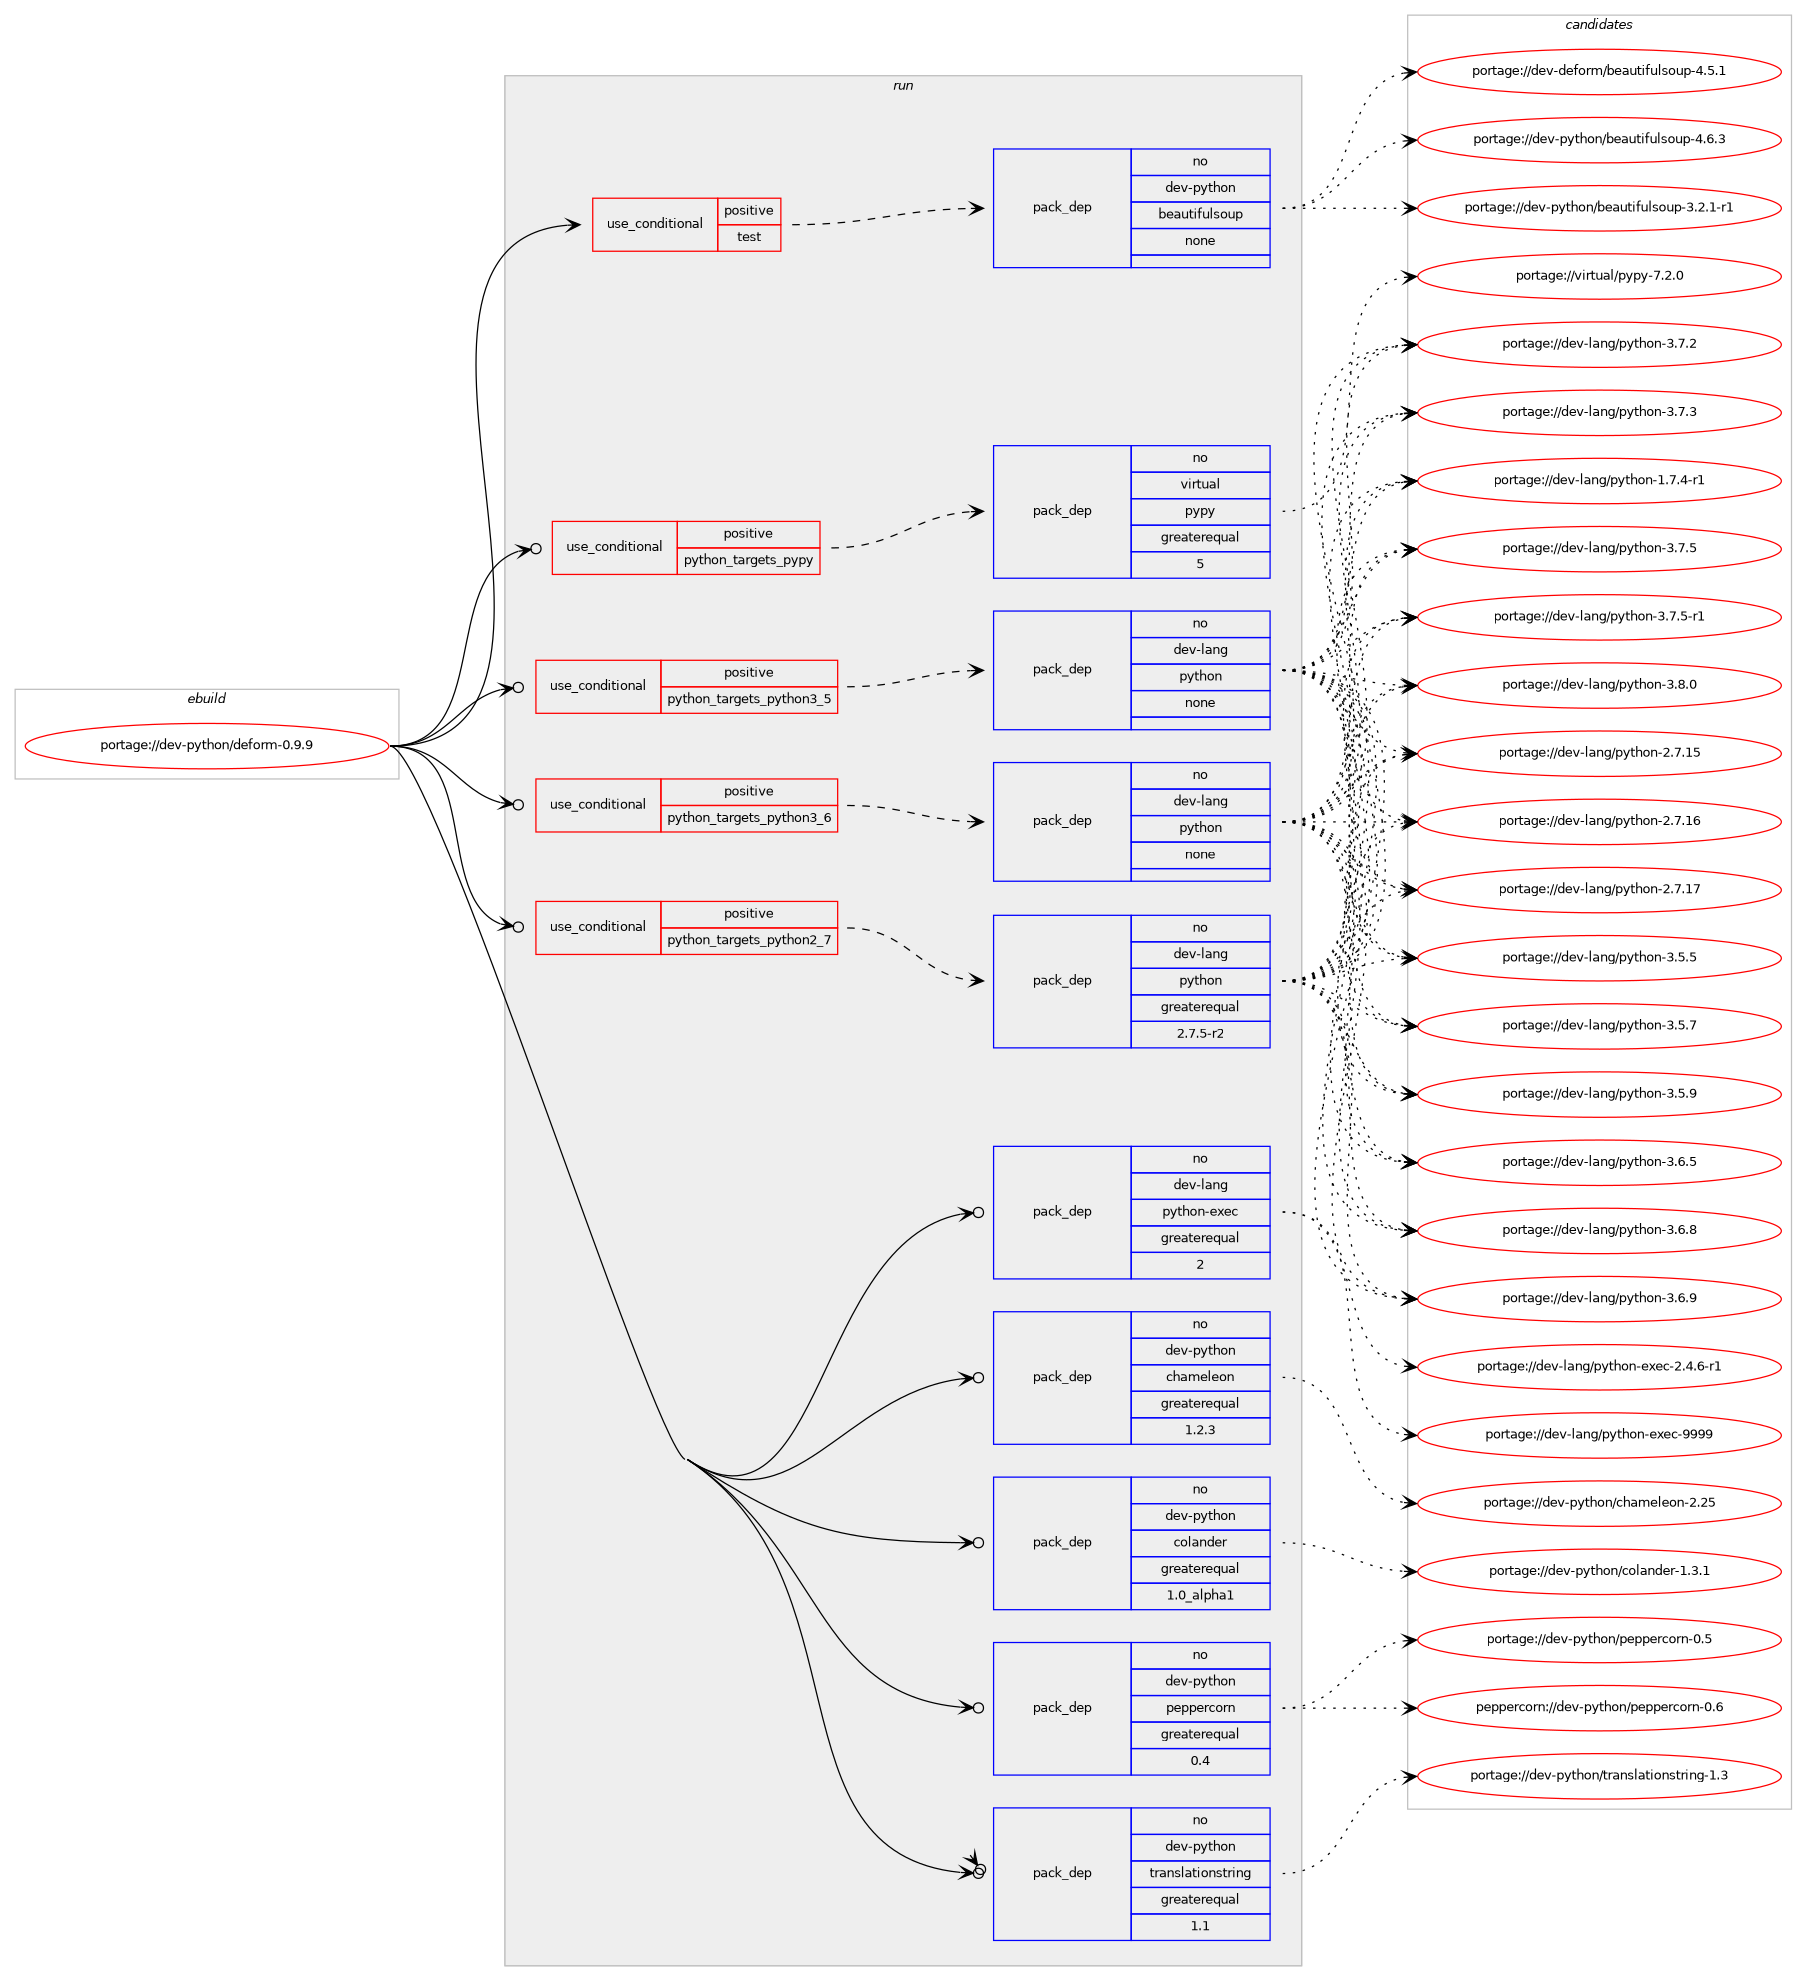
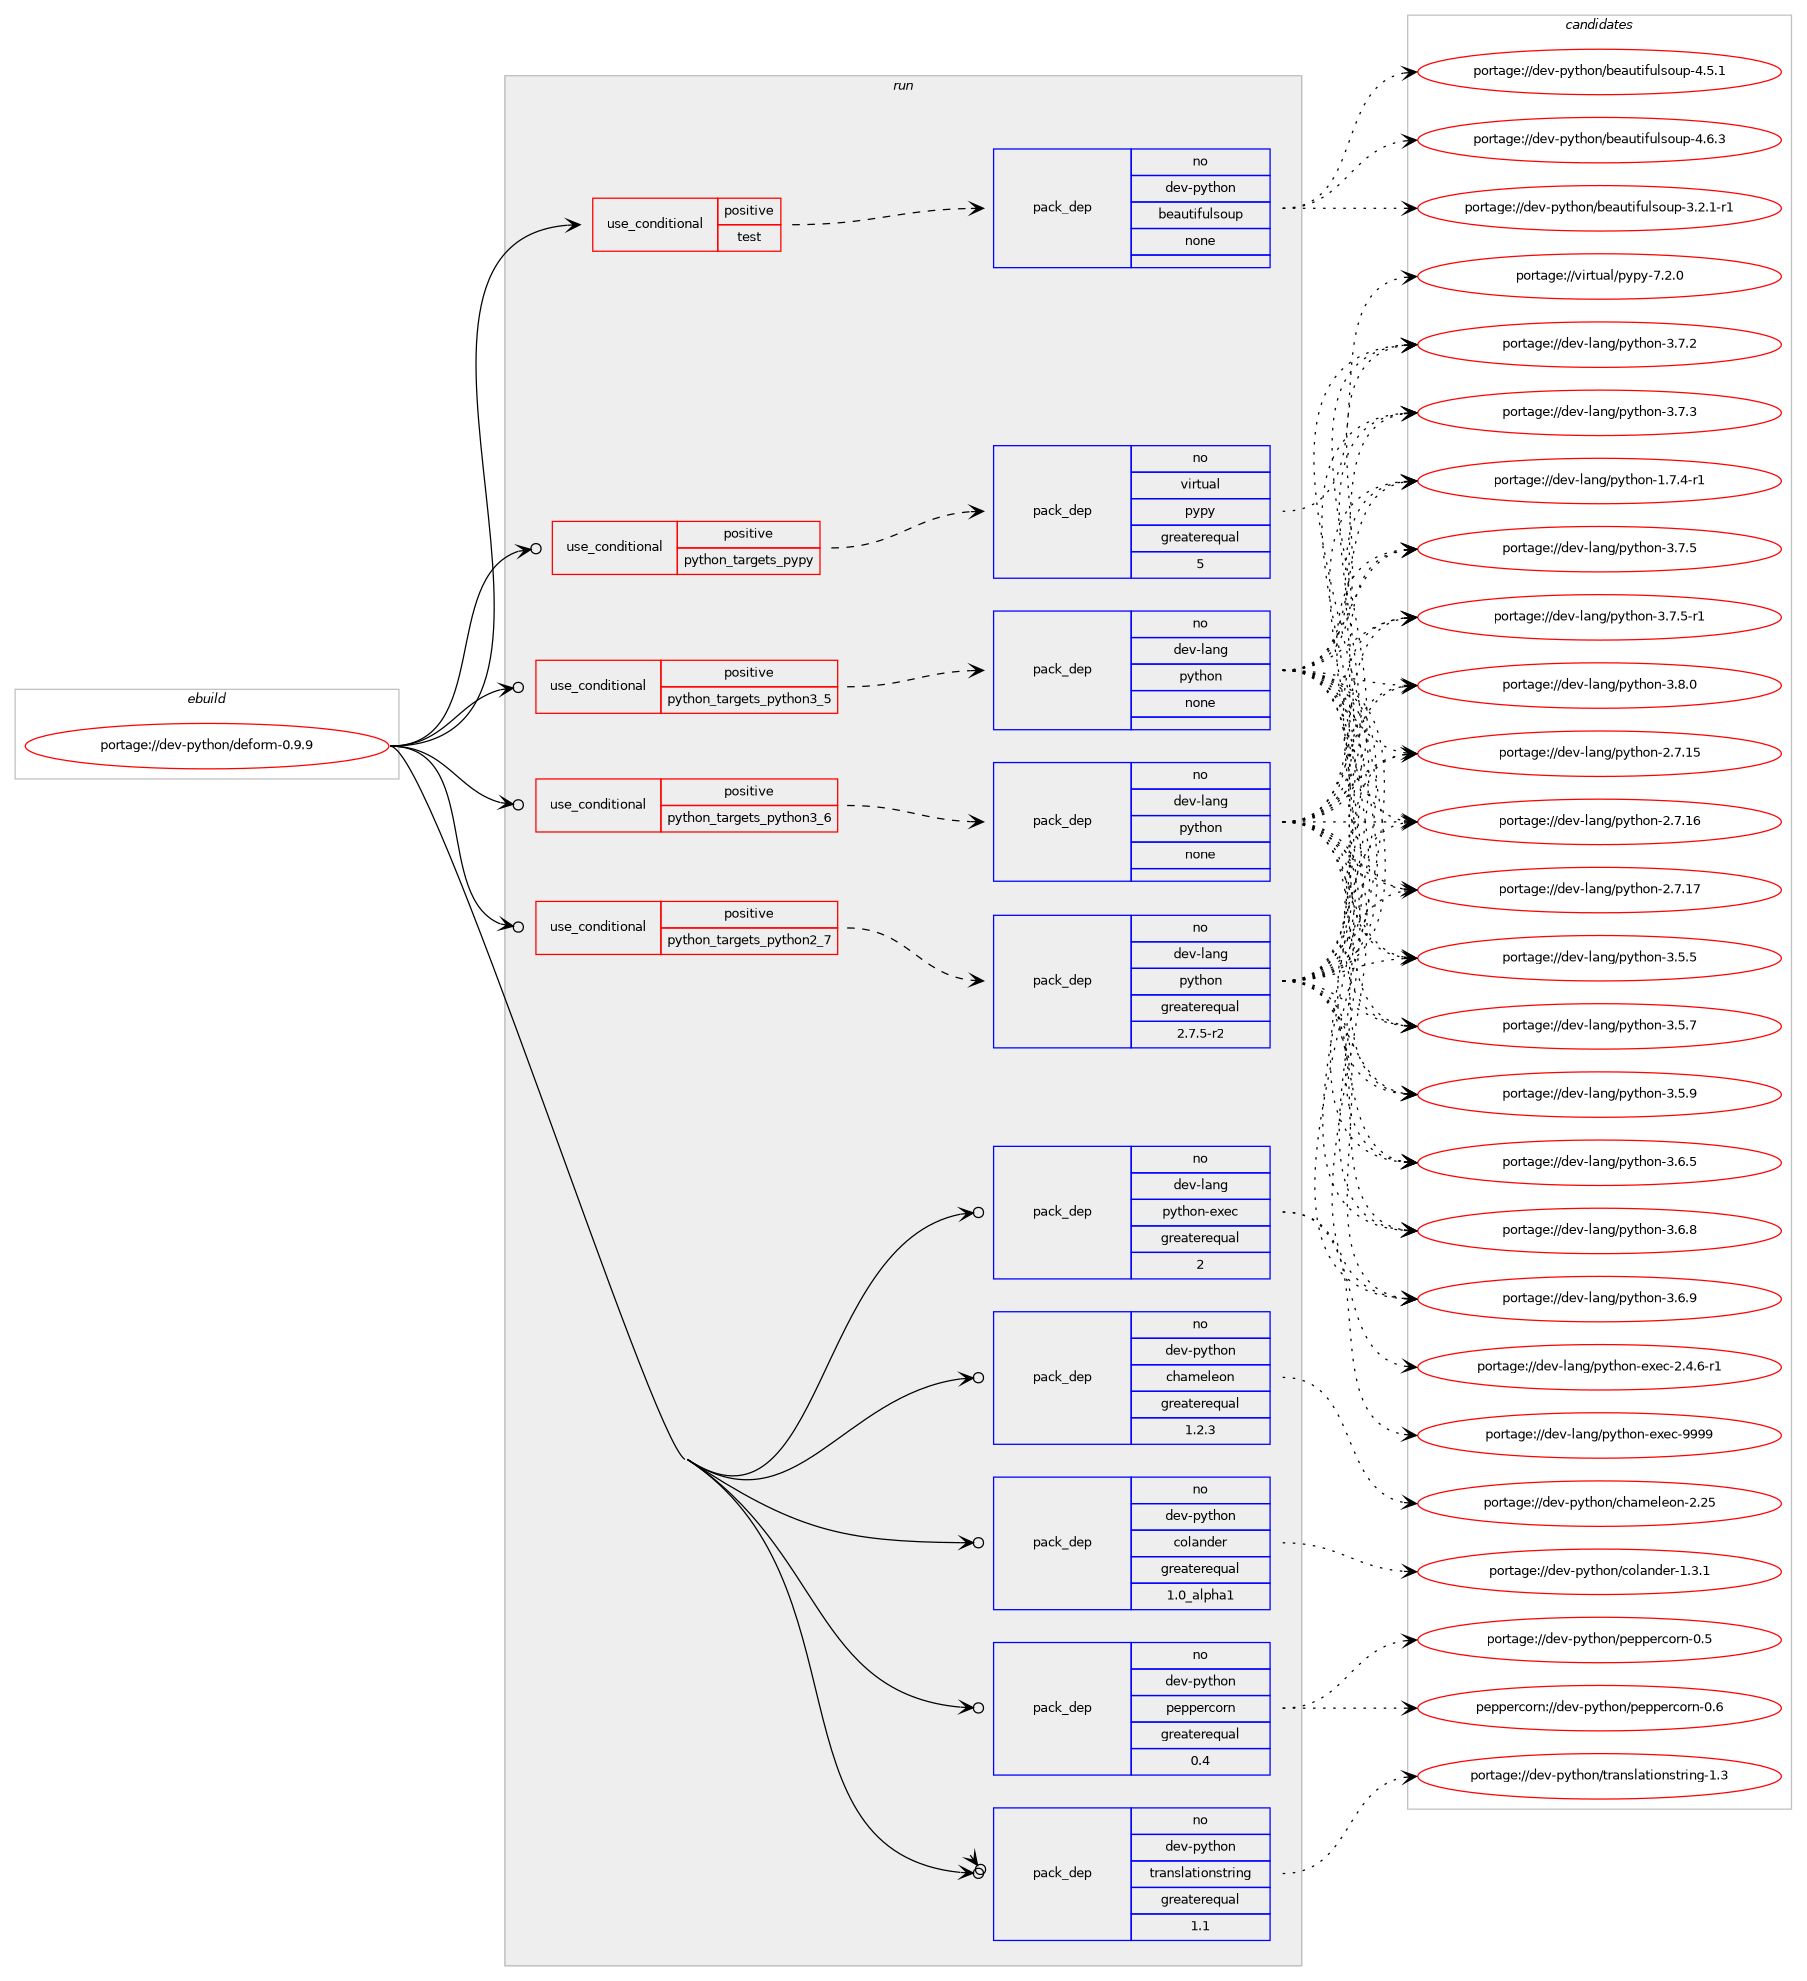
(1600, 72) -> (1600, 72)
